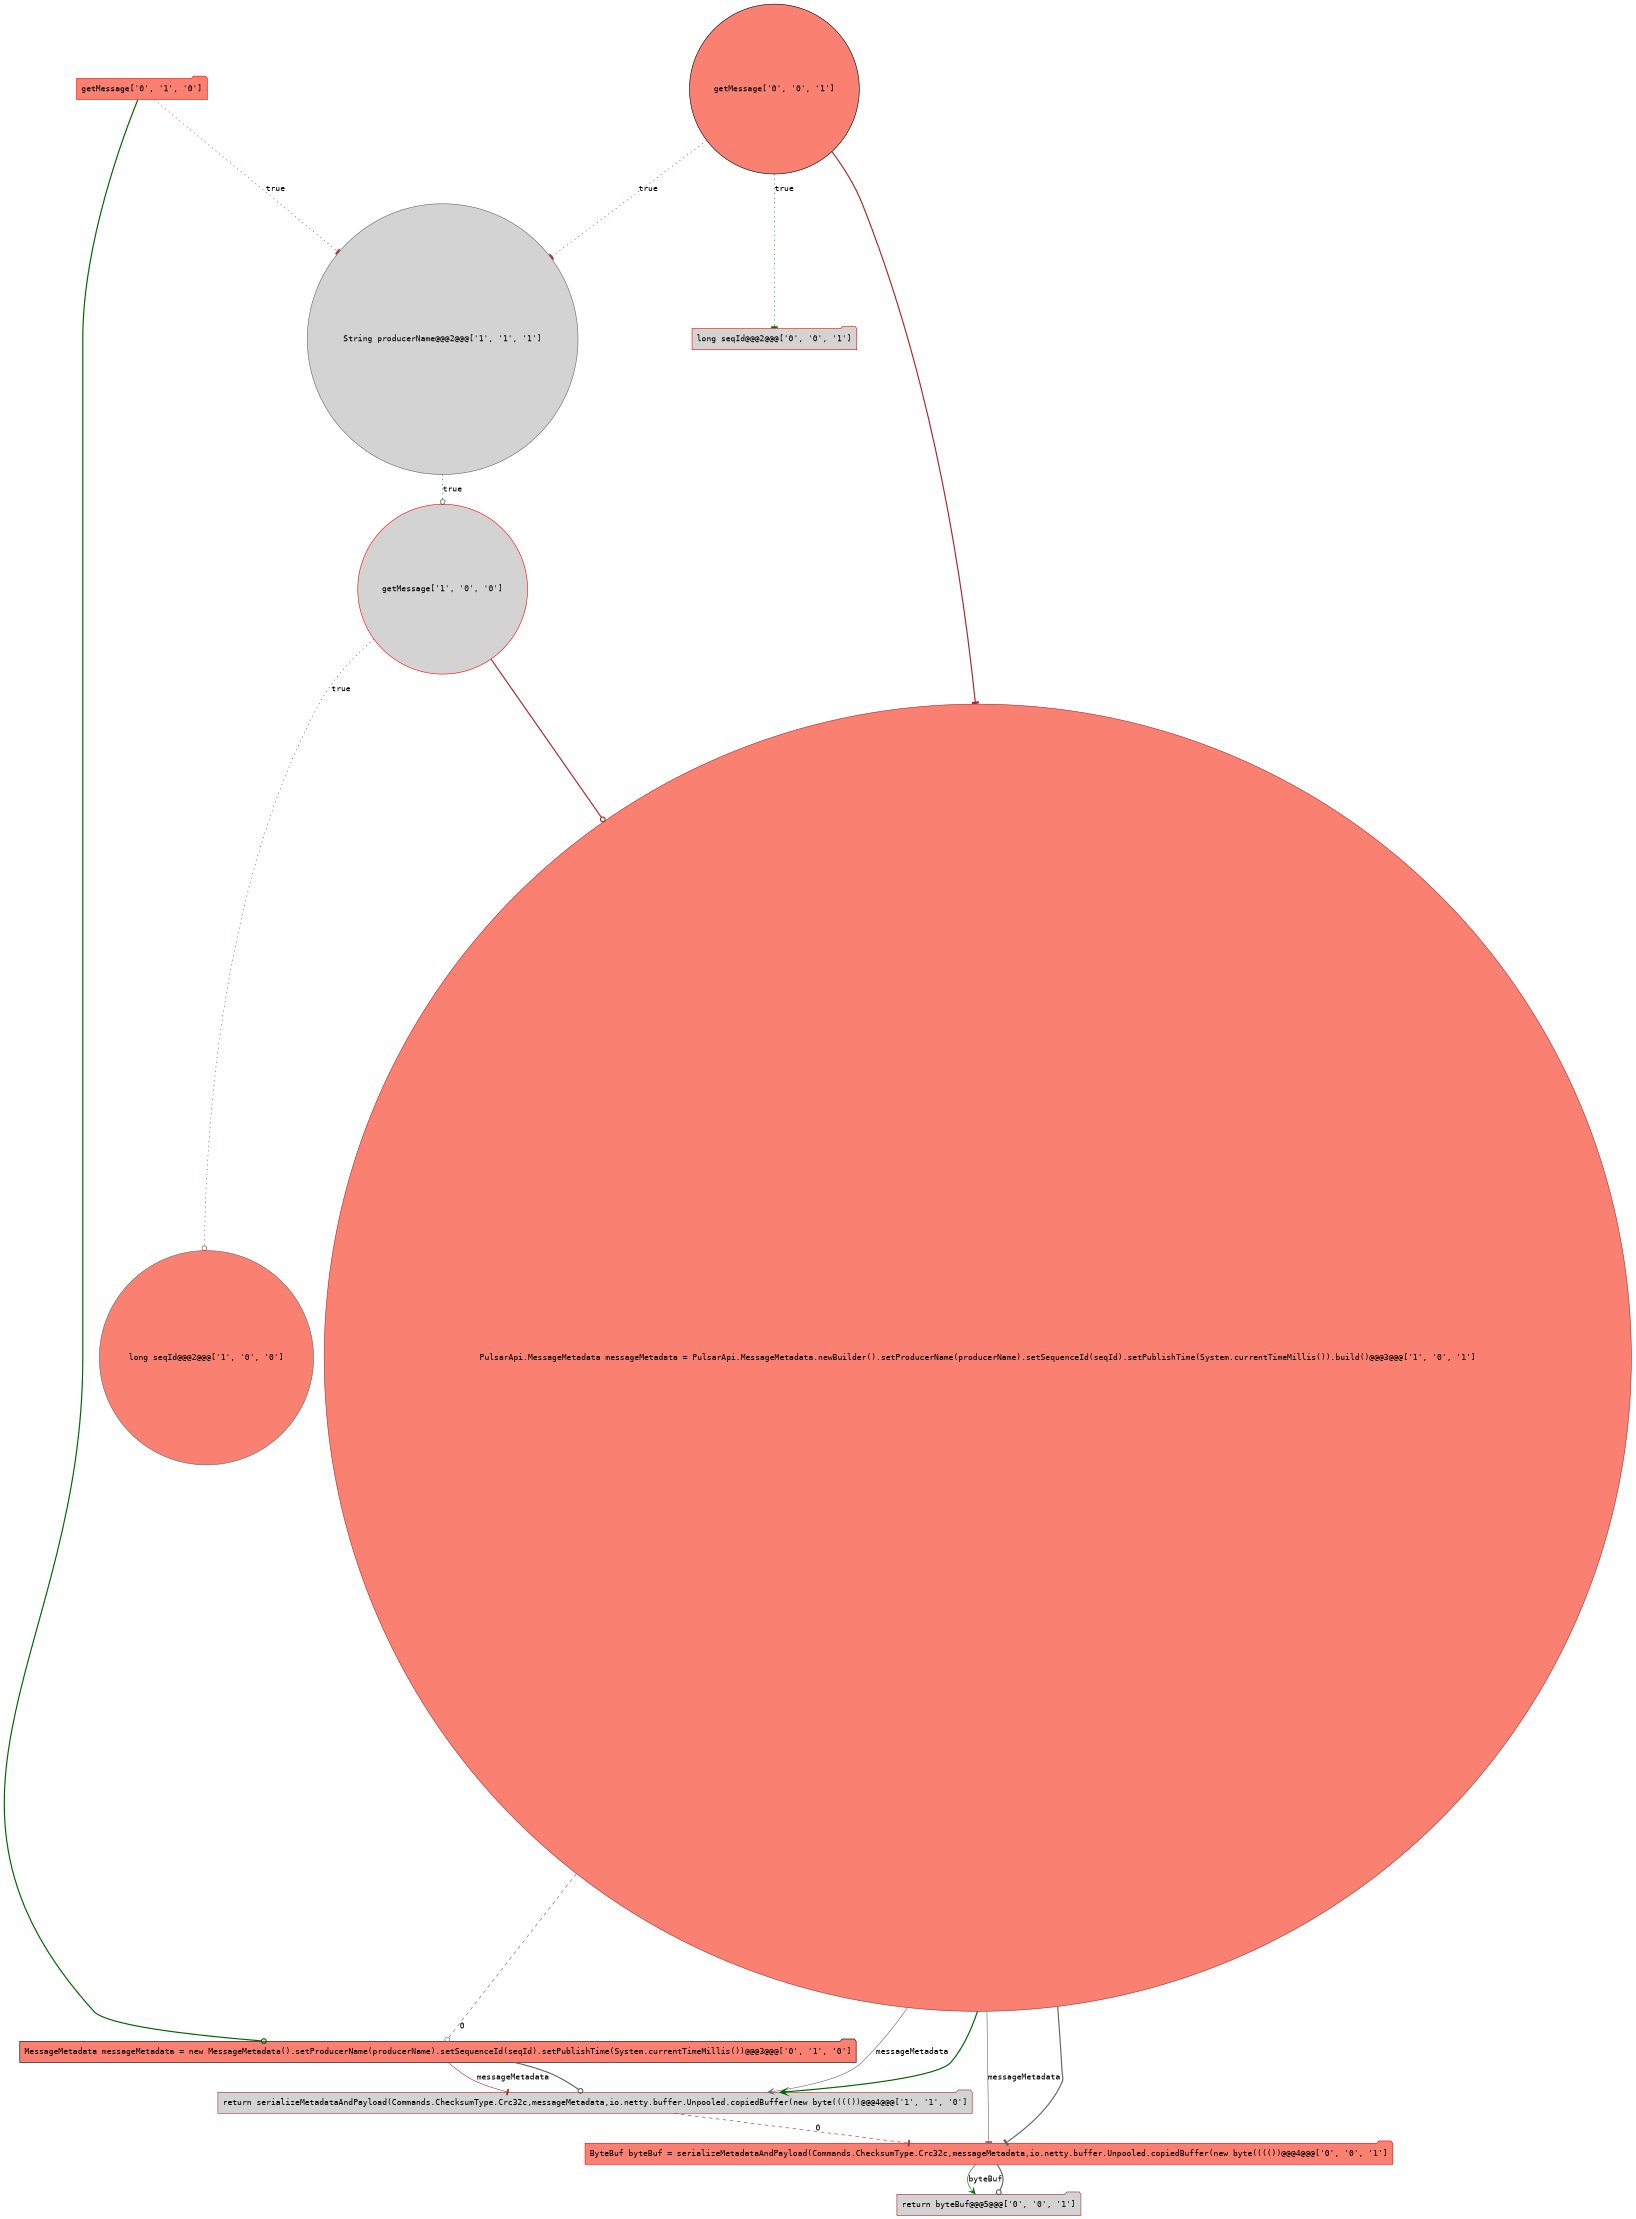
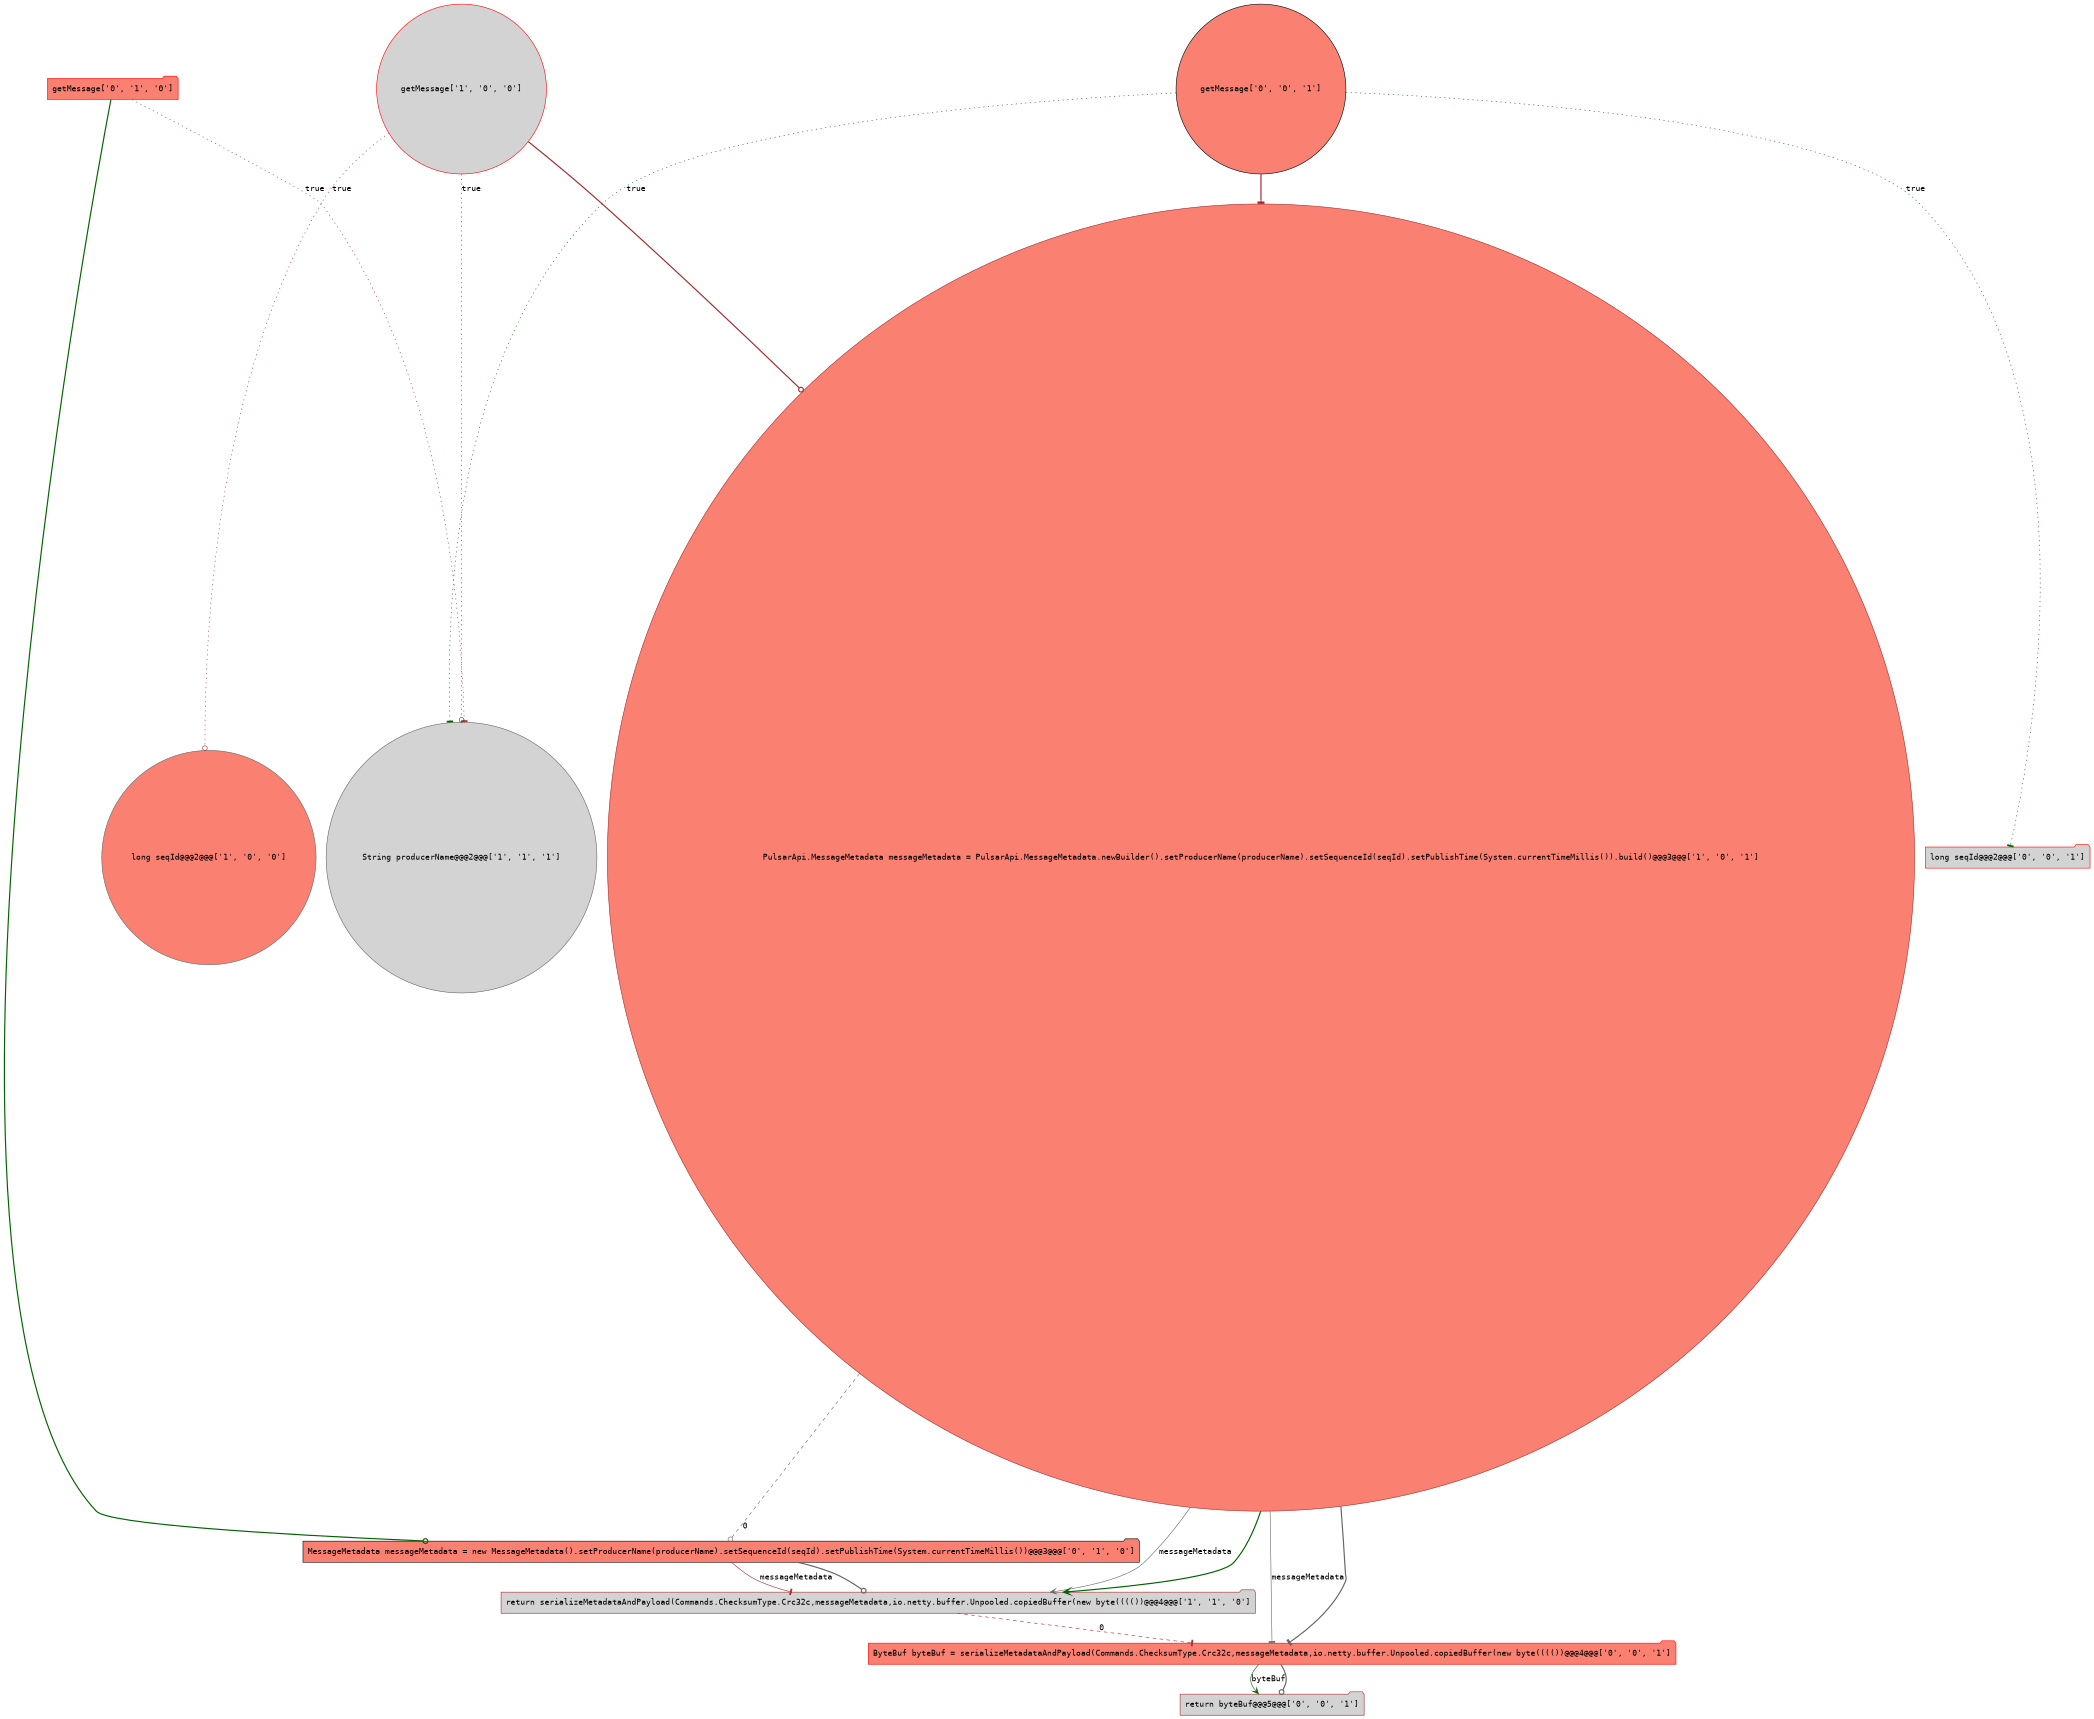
(630, 198) -> (618, 194)
(443, 487) -> (462, 446)
